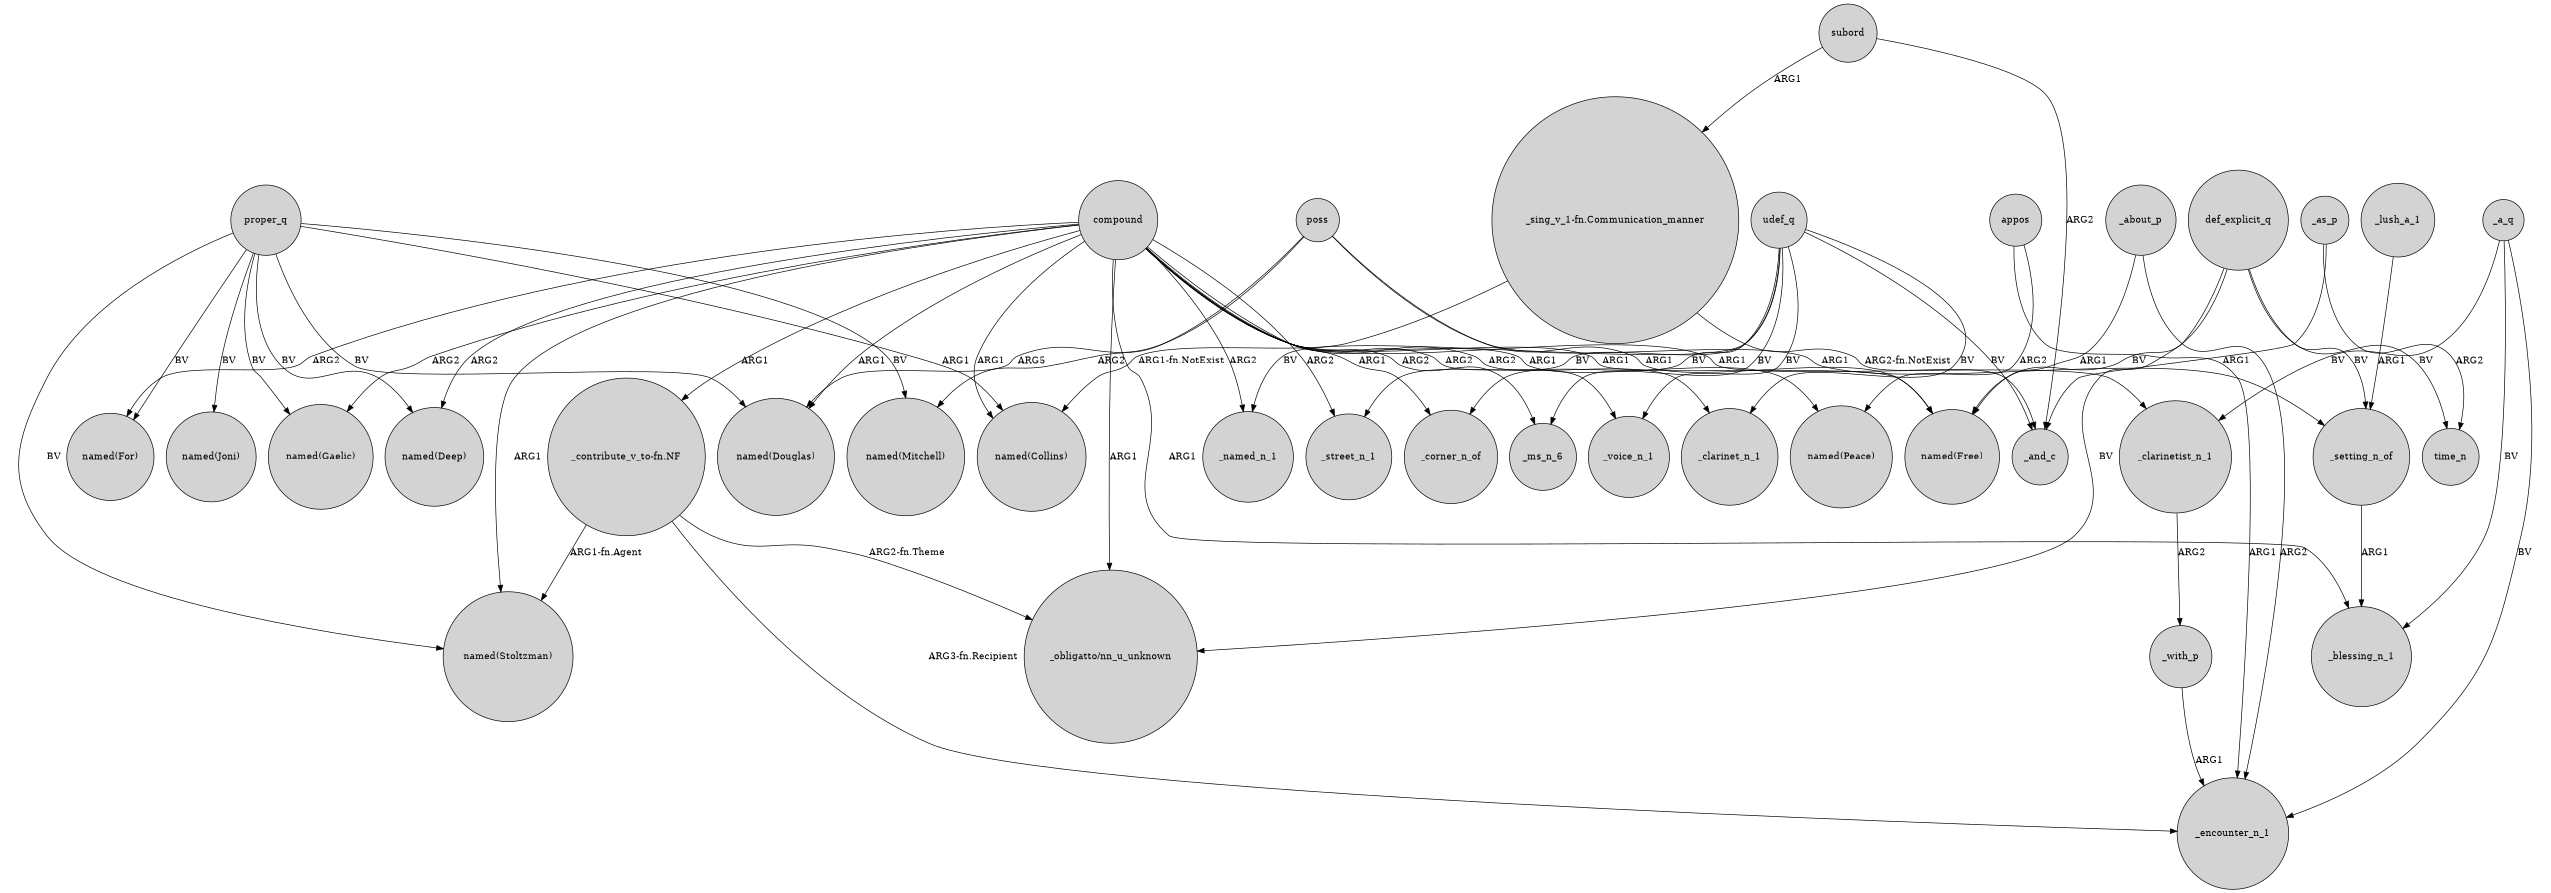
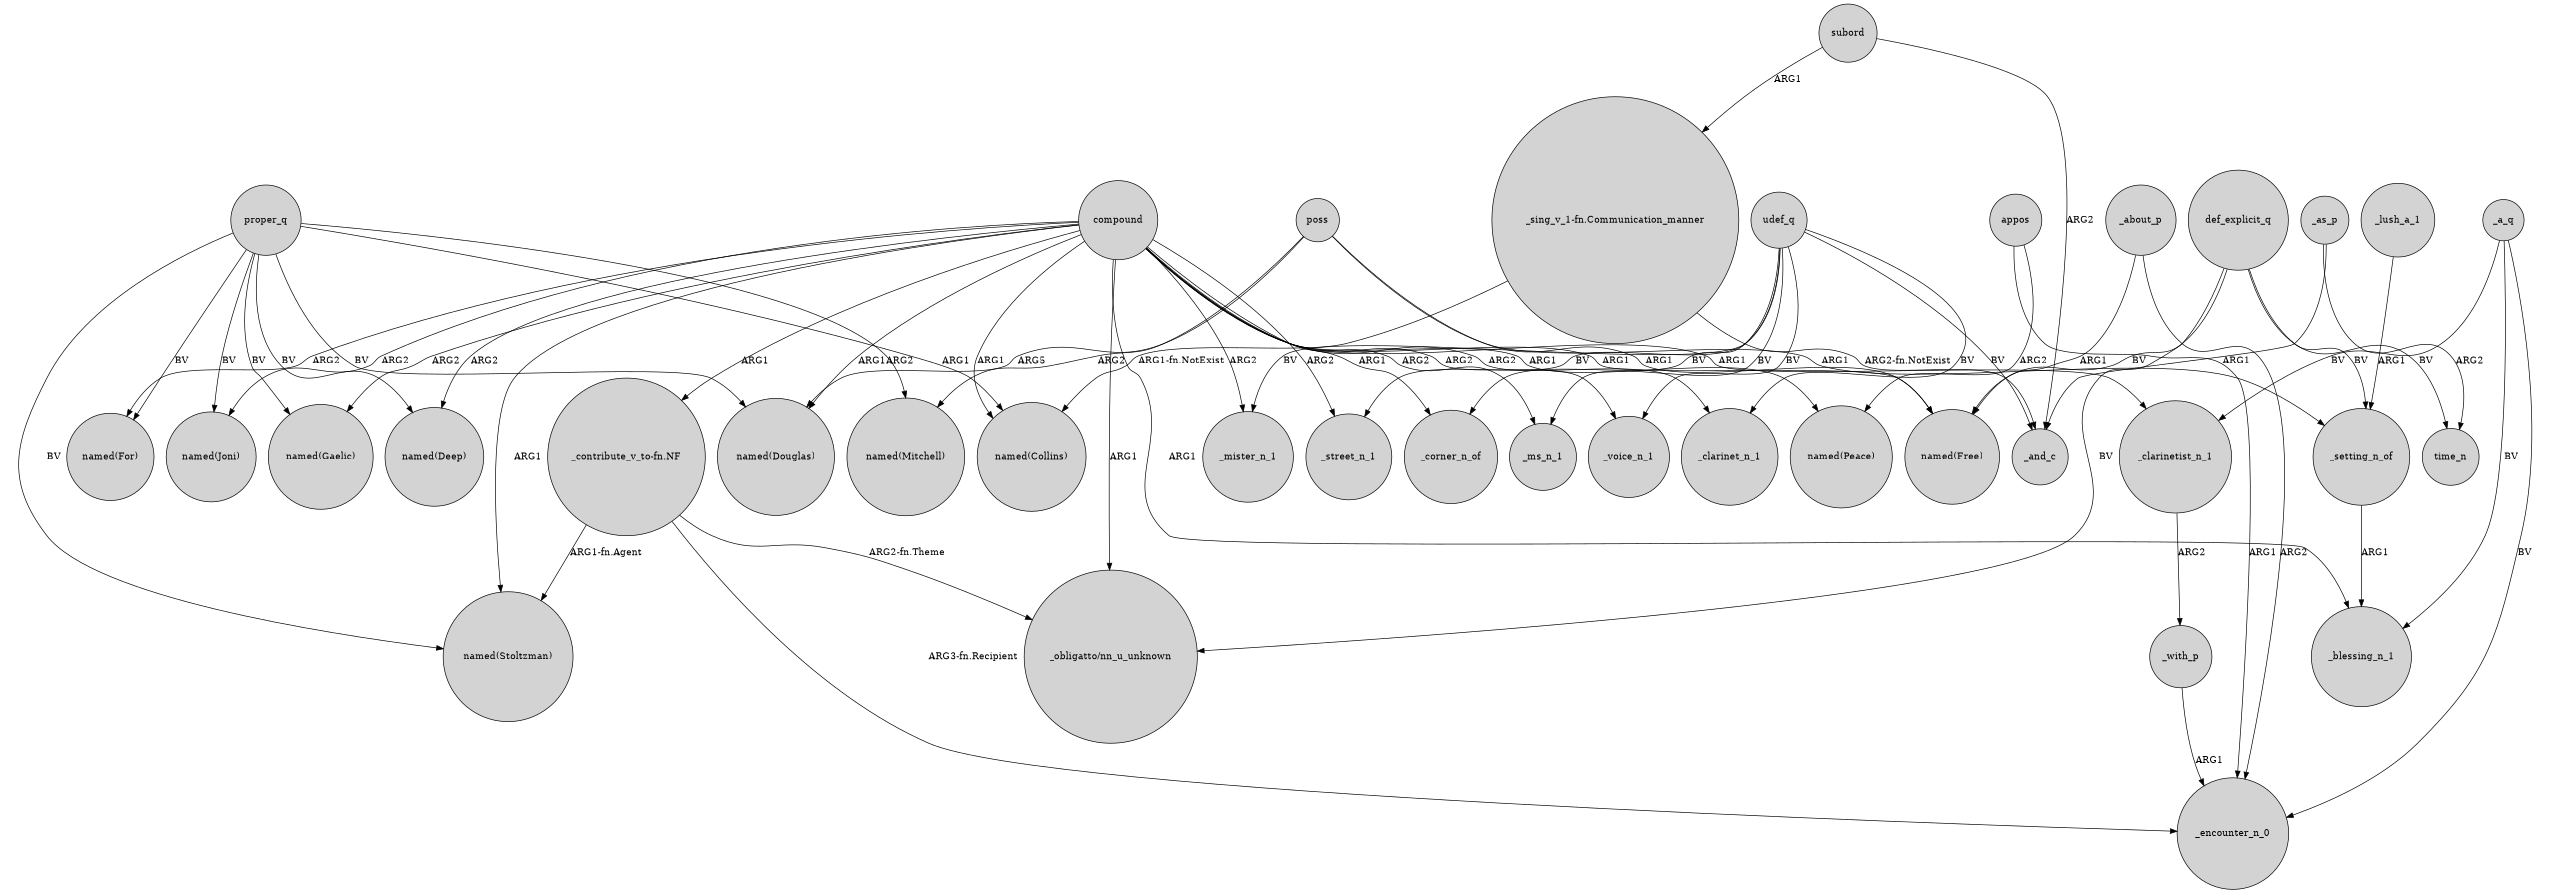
none -> (576, 289)
(900, 361) -> (900, 361)
(1248, 457) -> (1248, 457)
(1543, 457) -> (1543, 457)
(2233, 834) -> (2233, 834)
